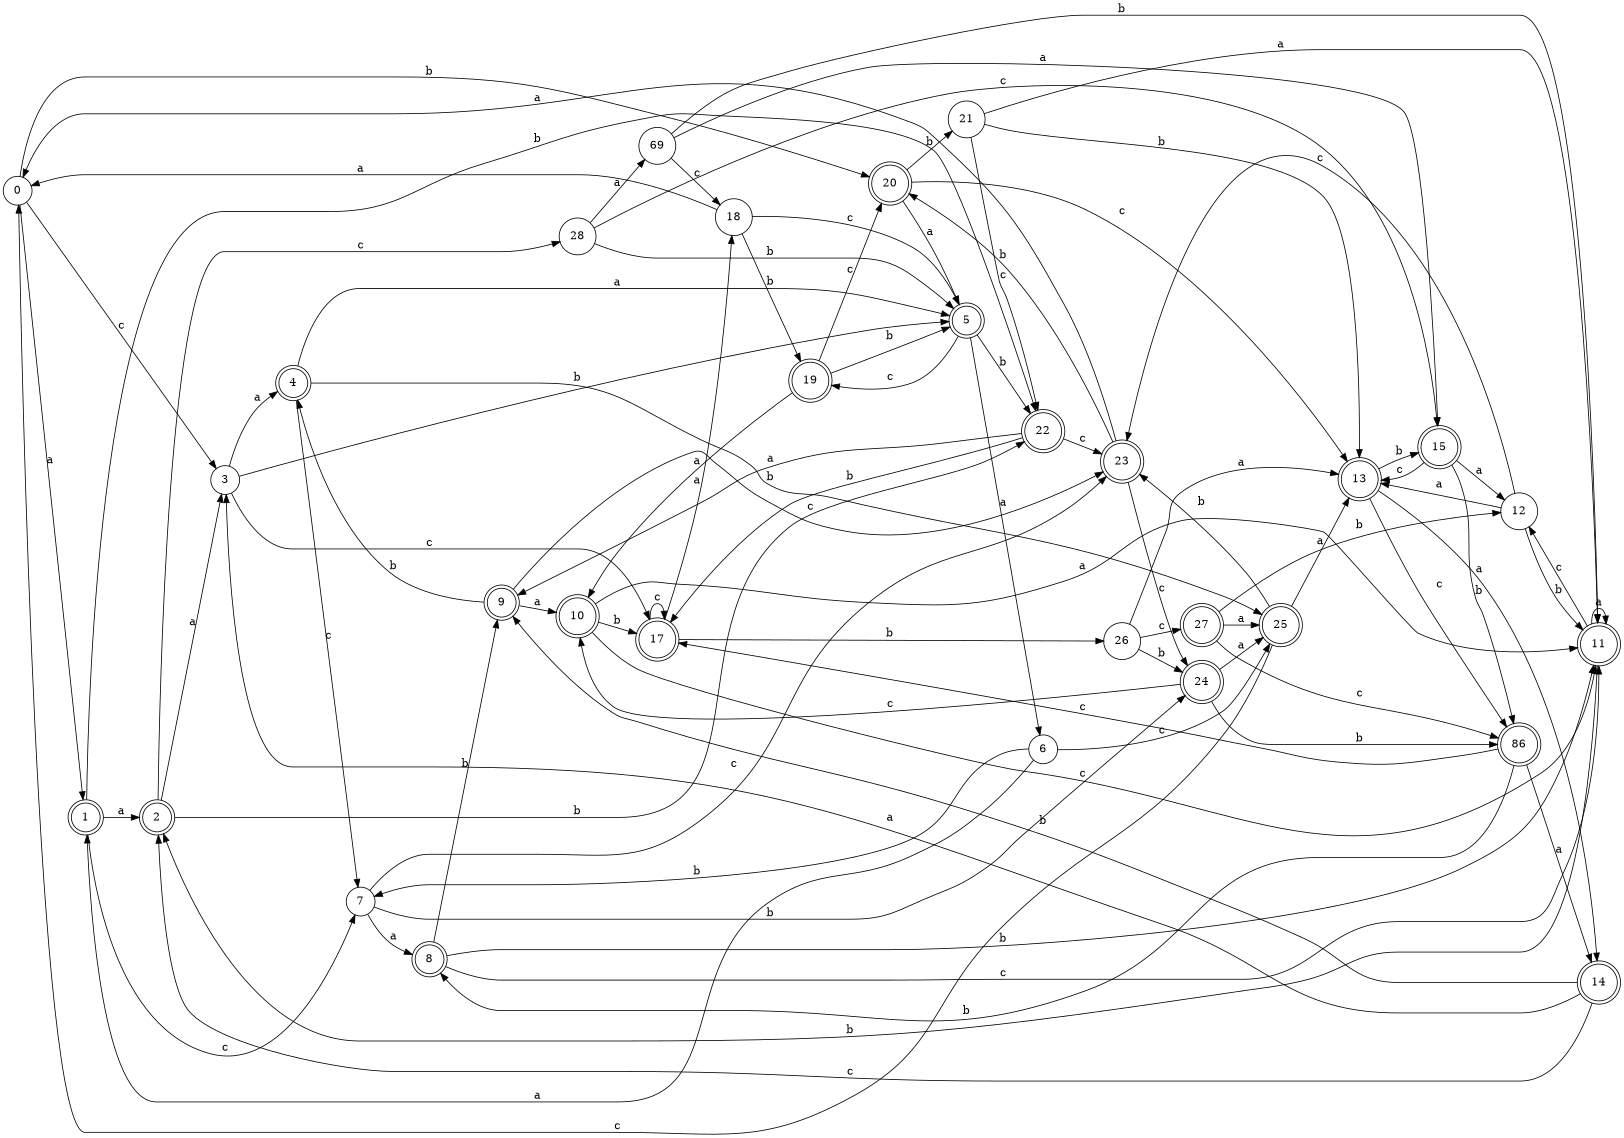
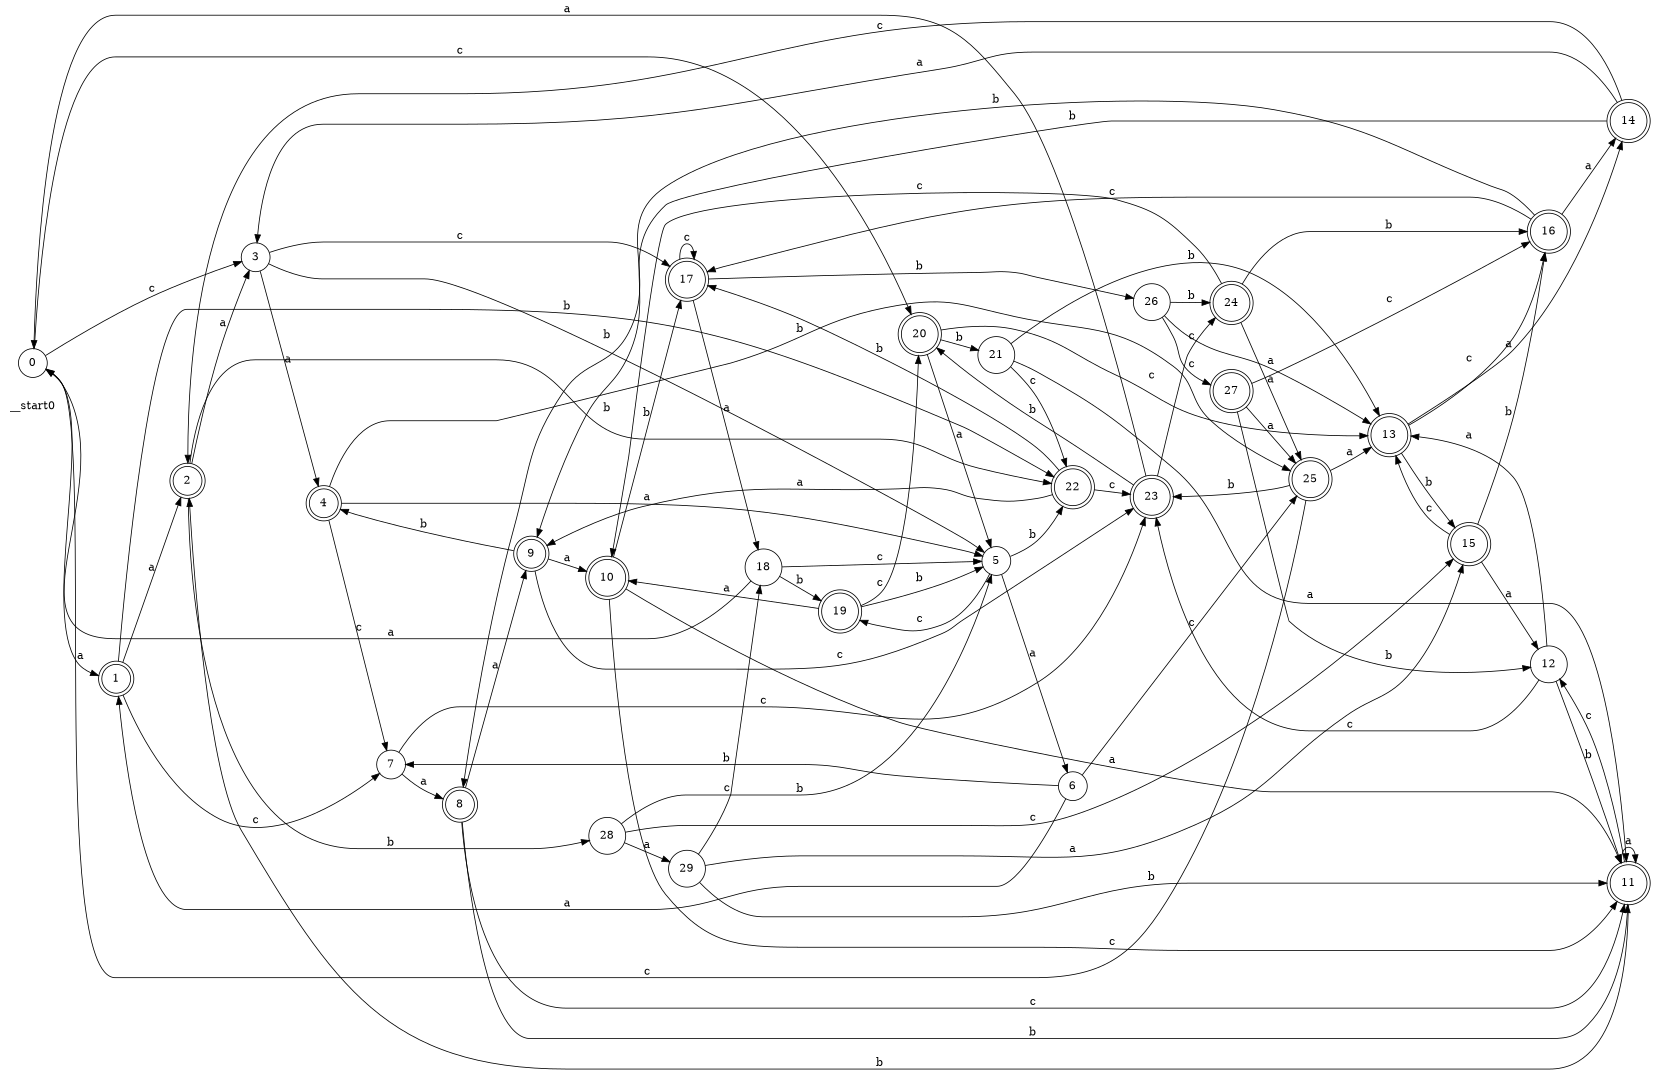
(430, 72) -> (460, 51)
(657, 146) -> (687, 869)
(361, 246) -> (391, 843)
(967, 321) -> (996, 561)
none -> (33, 406)
(1519, 744) -> (1549, 232)
(466, 764) -> (496, 666)
(813, 919) -> none
